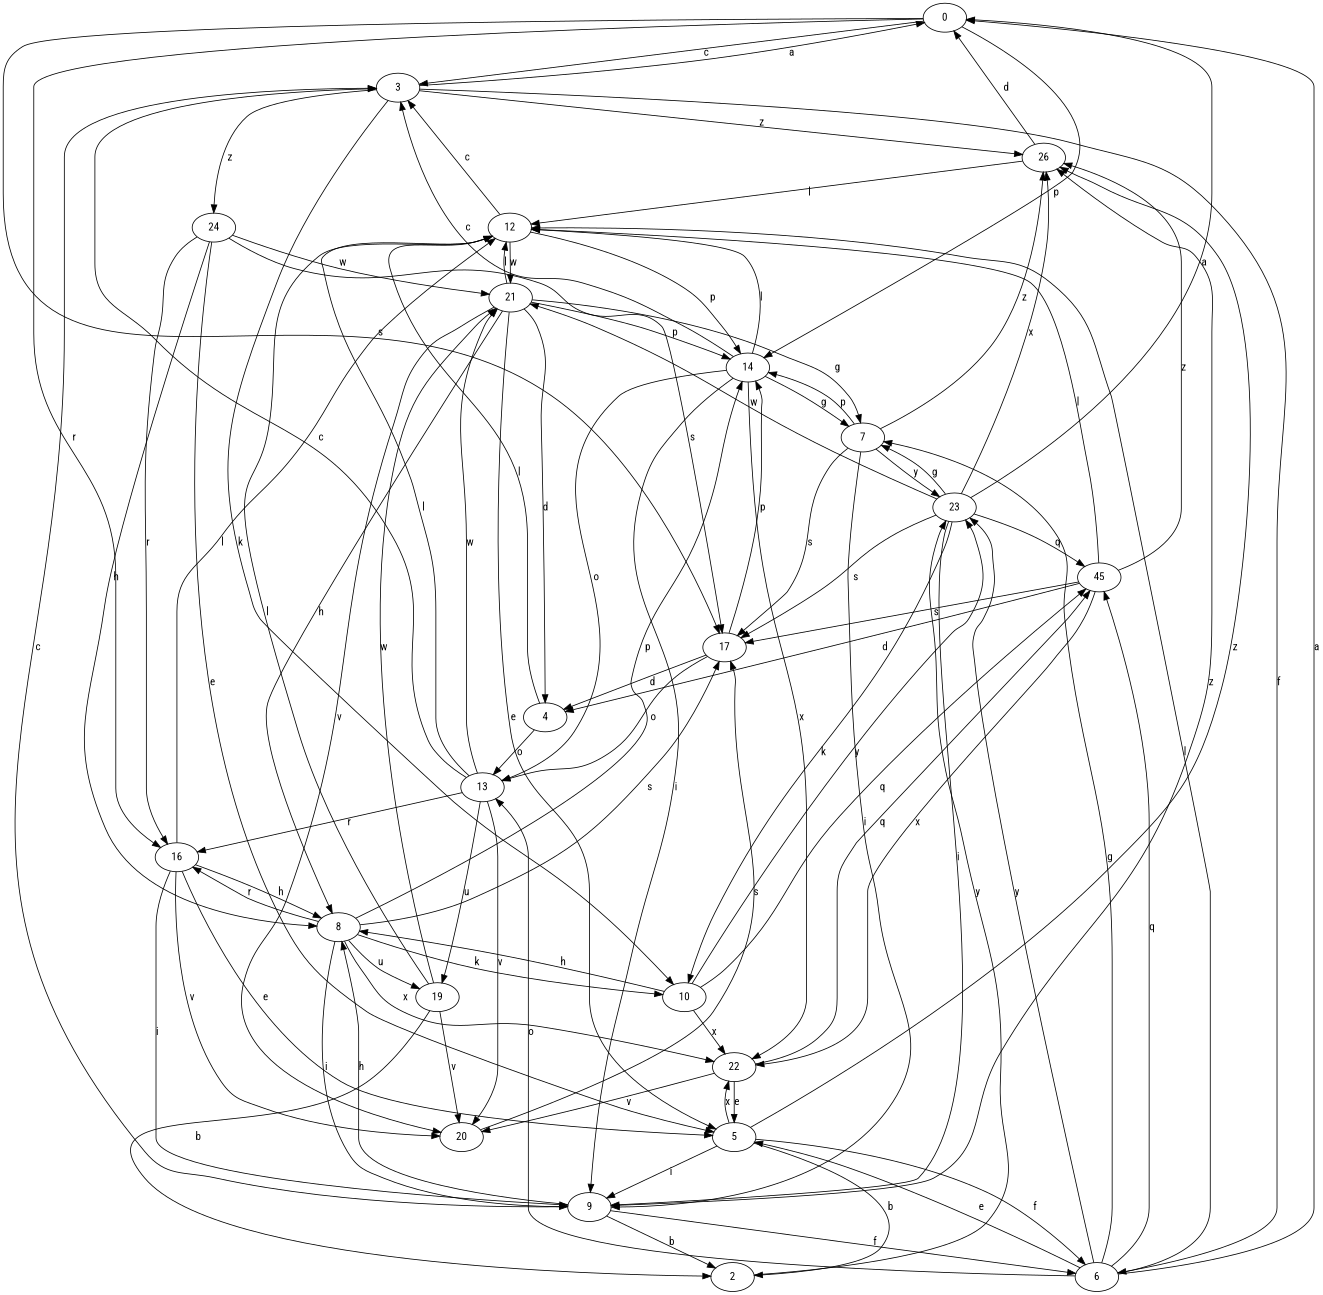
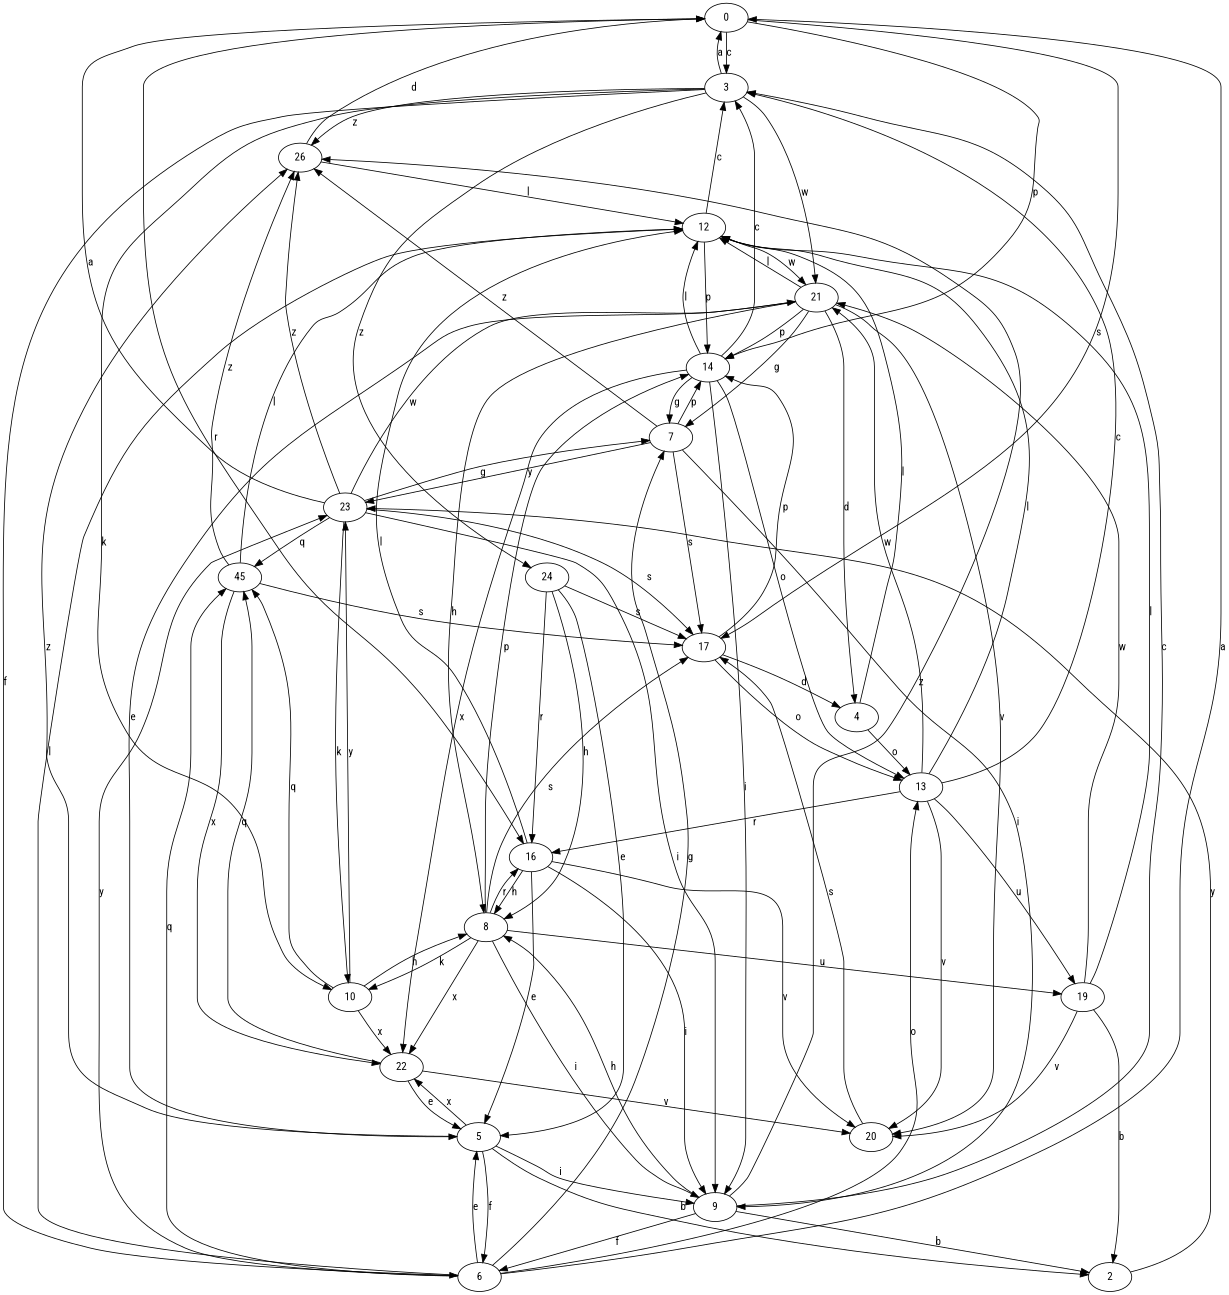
(355, 272) -> (796, 178)
(1031, 333) -> (294, 333)
(827, 647) -> none
